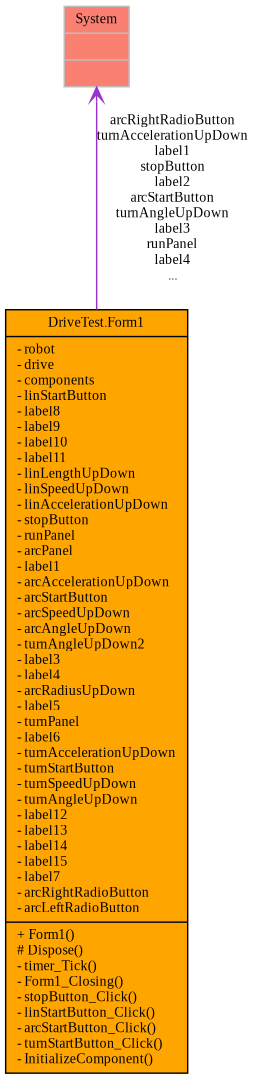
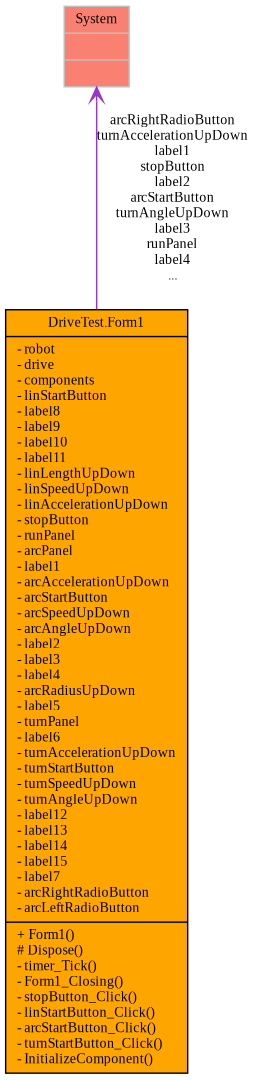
(81, 644) -> (39, 644)
